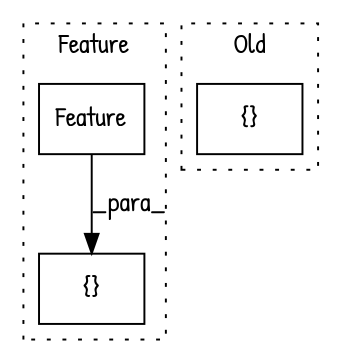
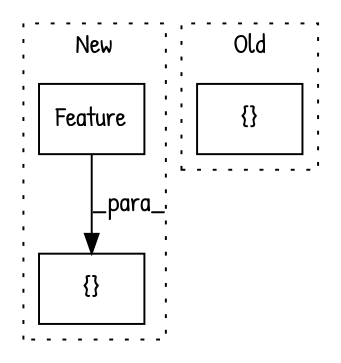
(95, 46) -> (95, 46)
